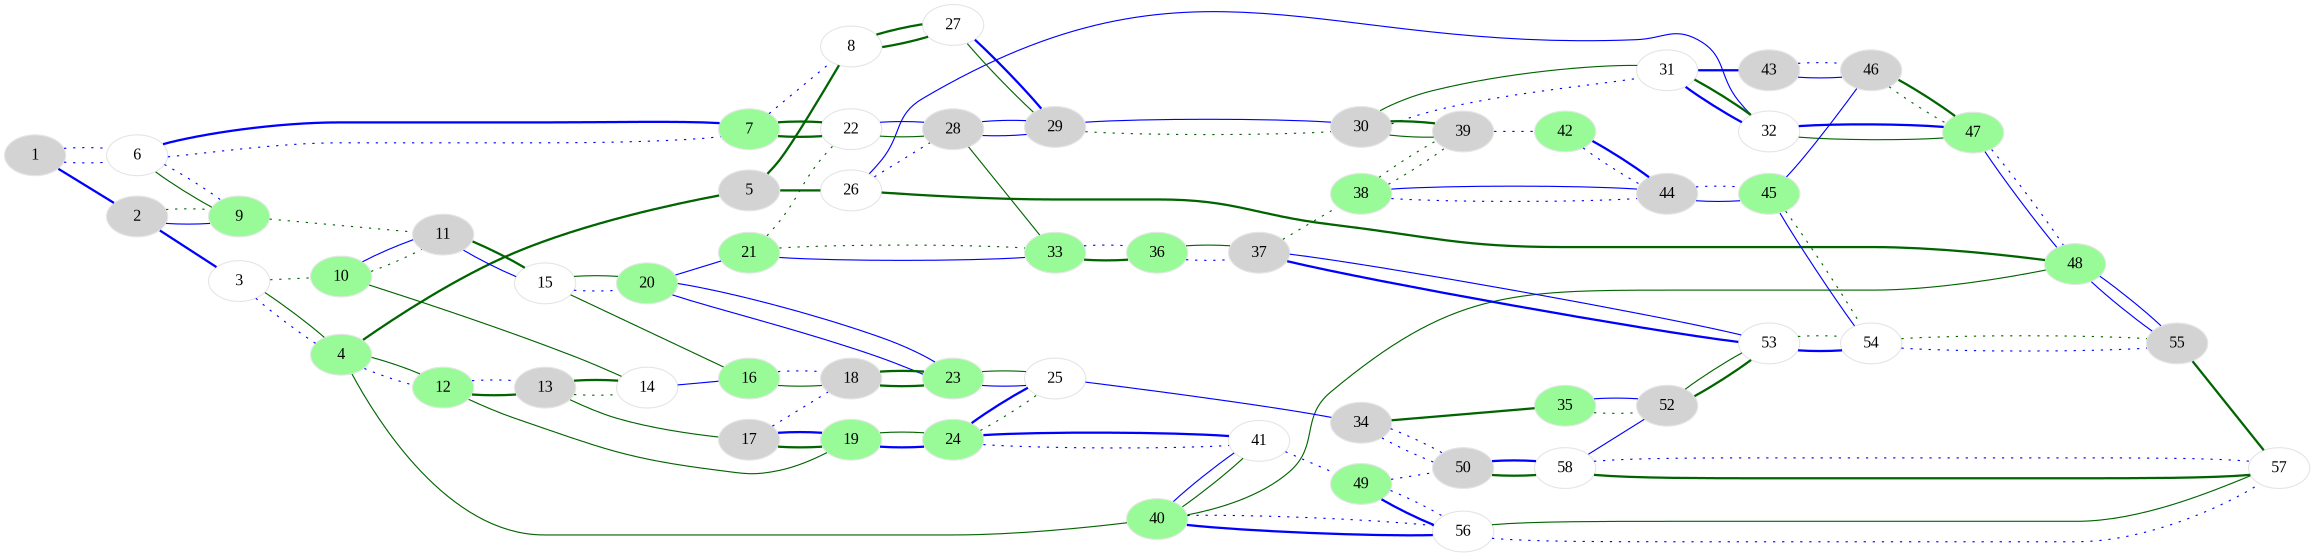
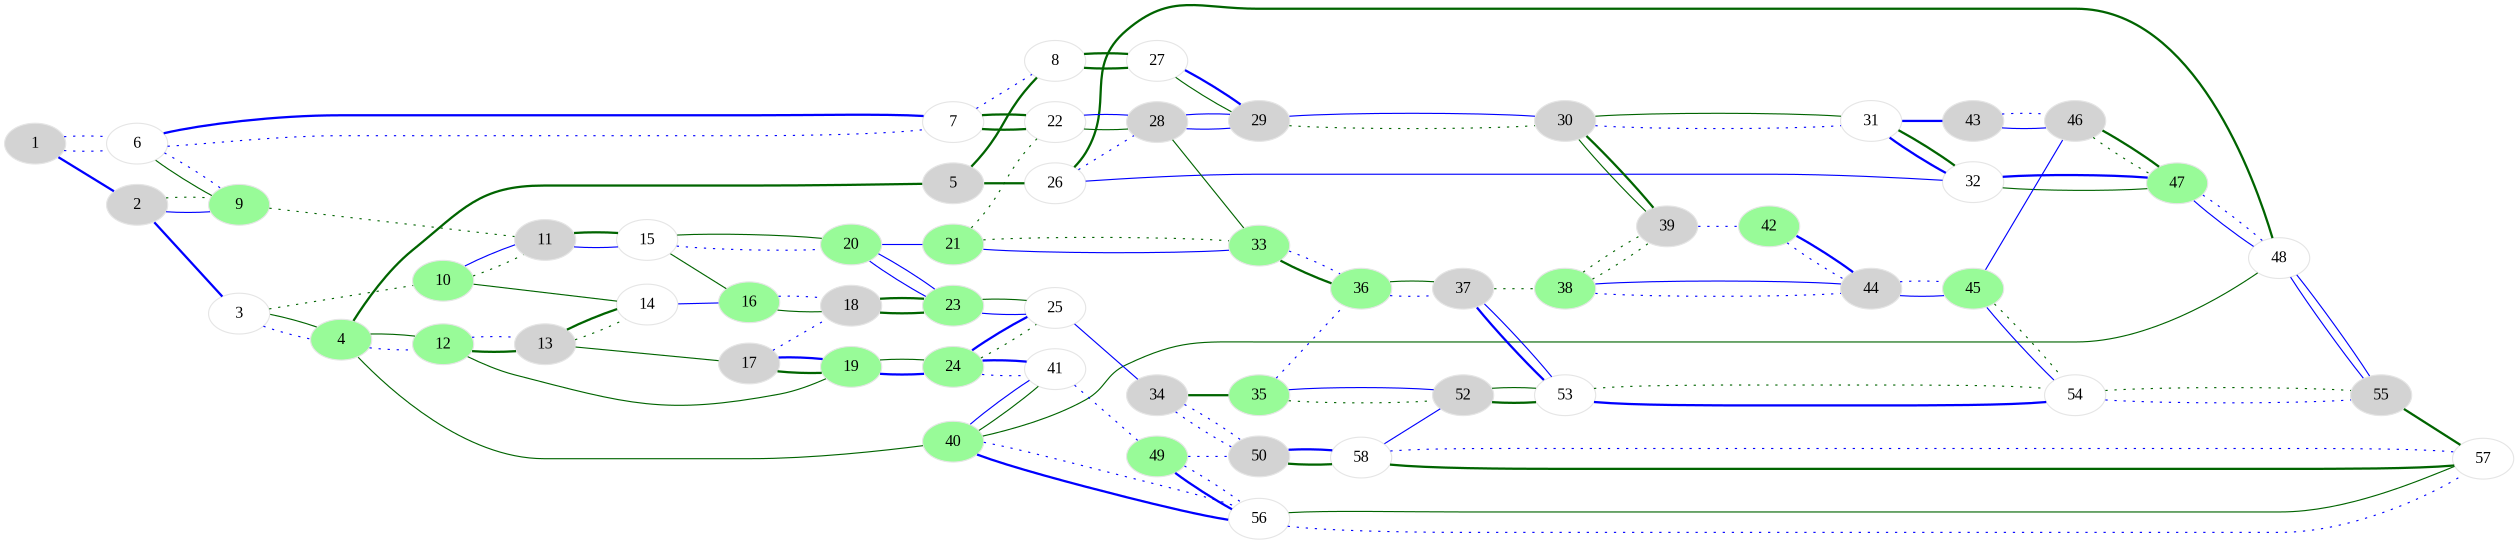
(749, 129) -> (953, 122)
(2075, 264) -> (2279, 258)
none -> (1303, 349)
